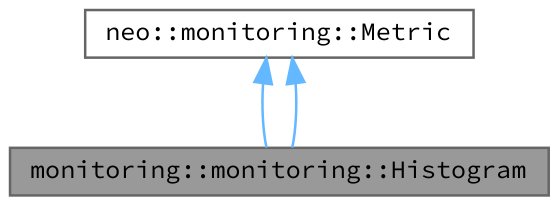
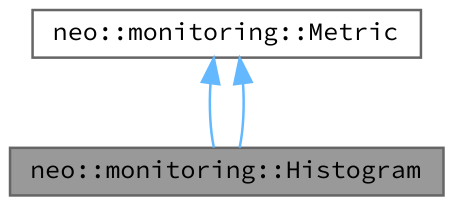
(279, 172) -> (227, 172)
